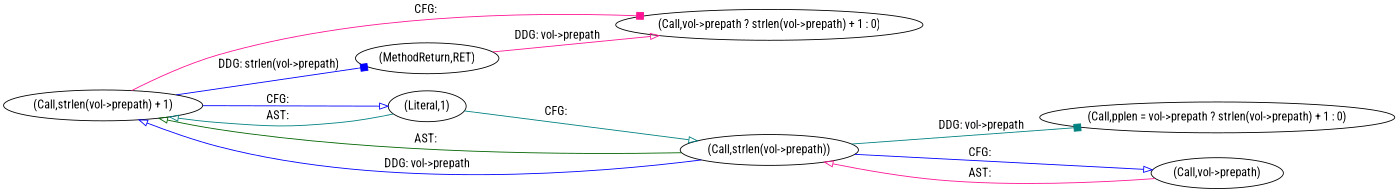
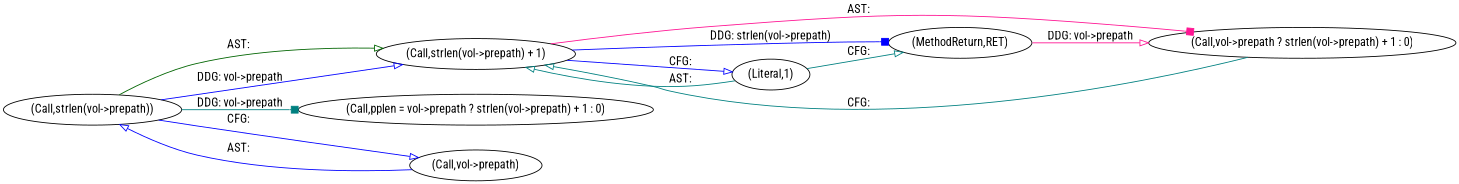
(427, 10) -> (860, 10)
none -> (901, 108)
(577, 125) -> (851, 61)
(993, 183) -> (267, 166)
